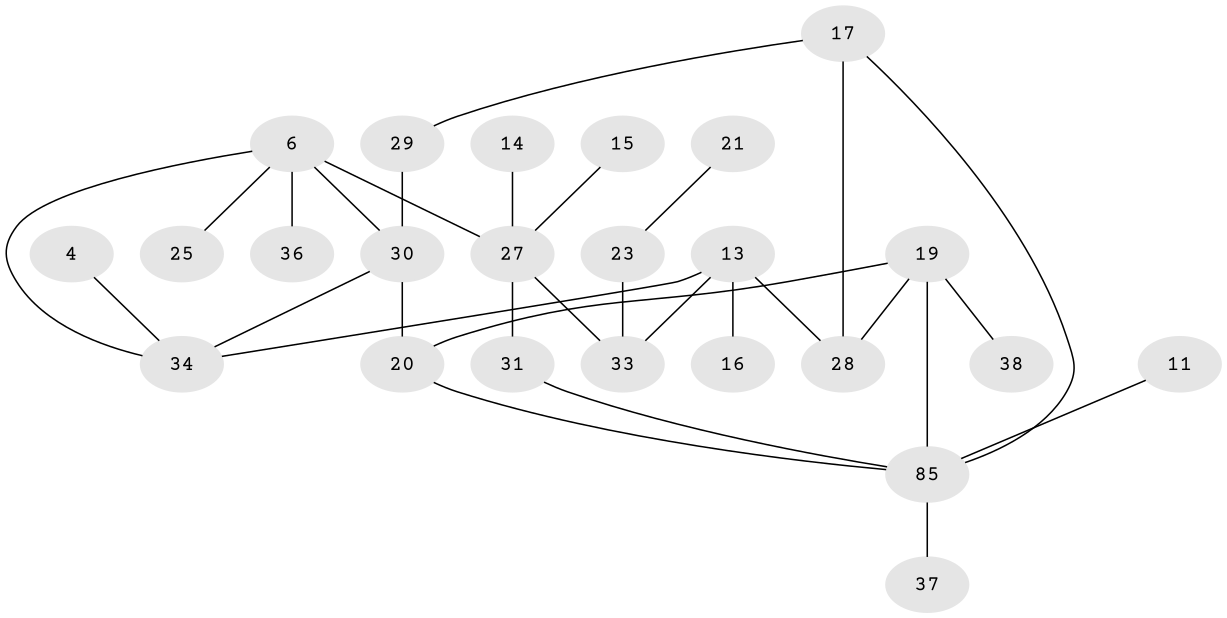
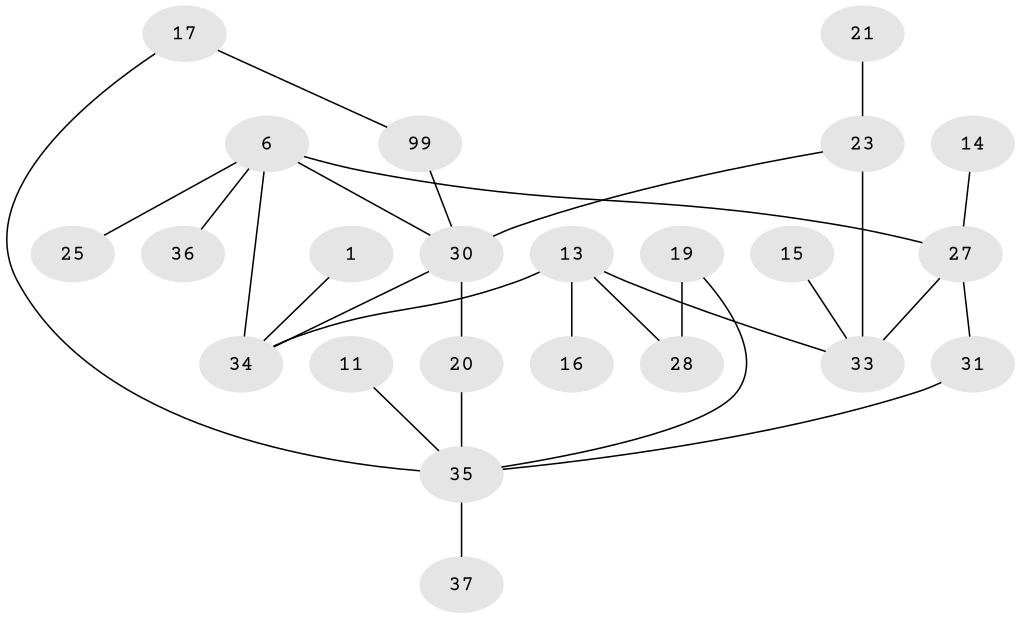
(402, 144) -> (420, 144)
none -> (656, 186)
(568, 199) -> (827, 309)
(843, 199) -> none
(72, 254) -> (351, 254)
(659, 298) -> none
(1011, 364) -> none
(927, 474) -> (462, 474)
